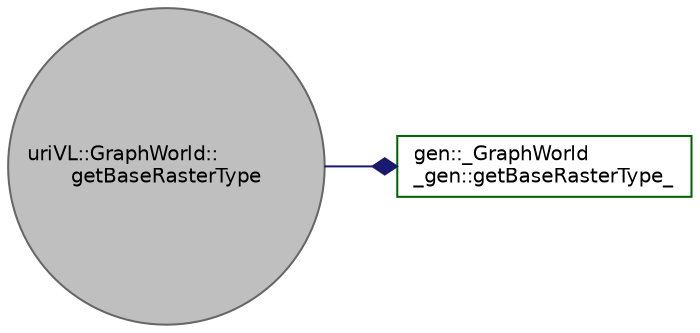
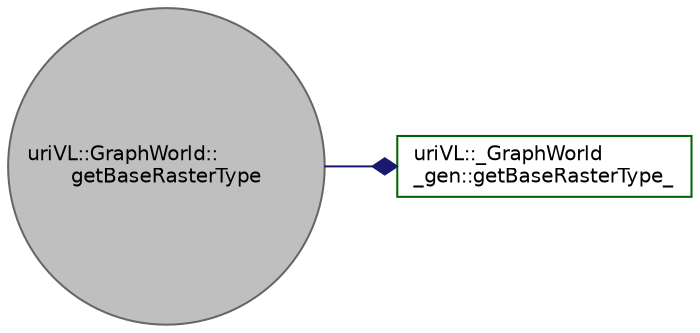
(544, 166) -> (544, 166)
